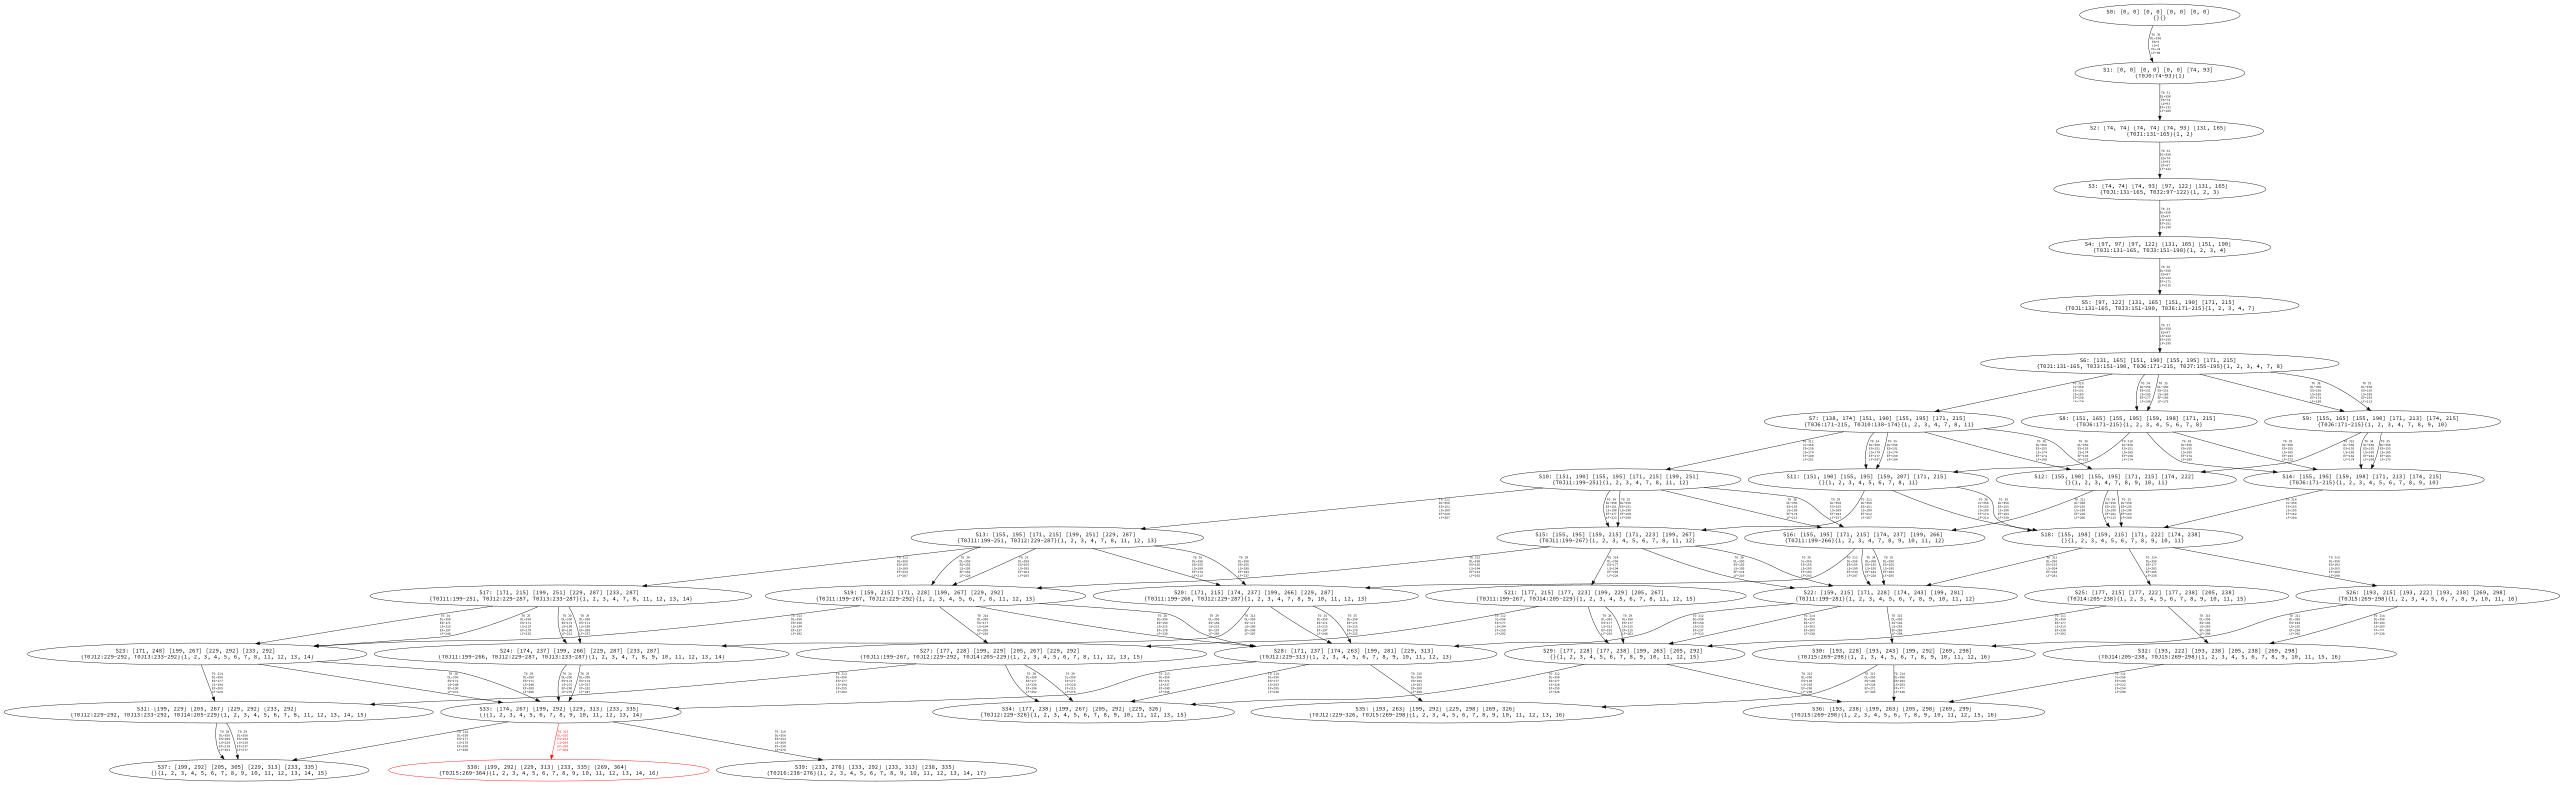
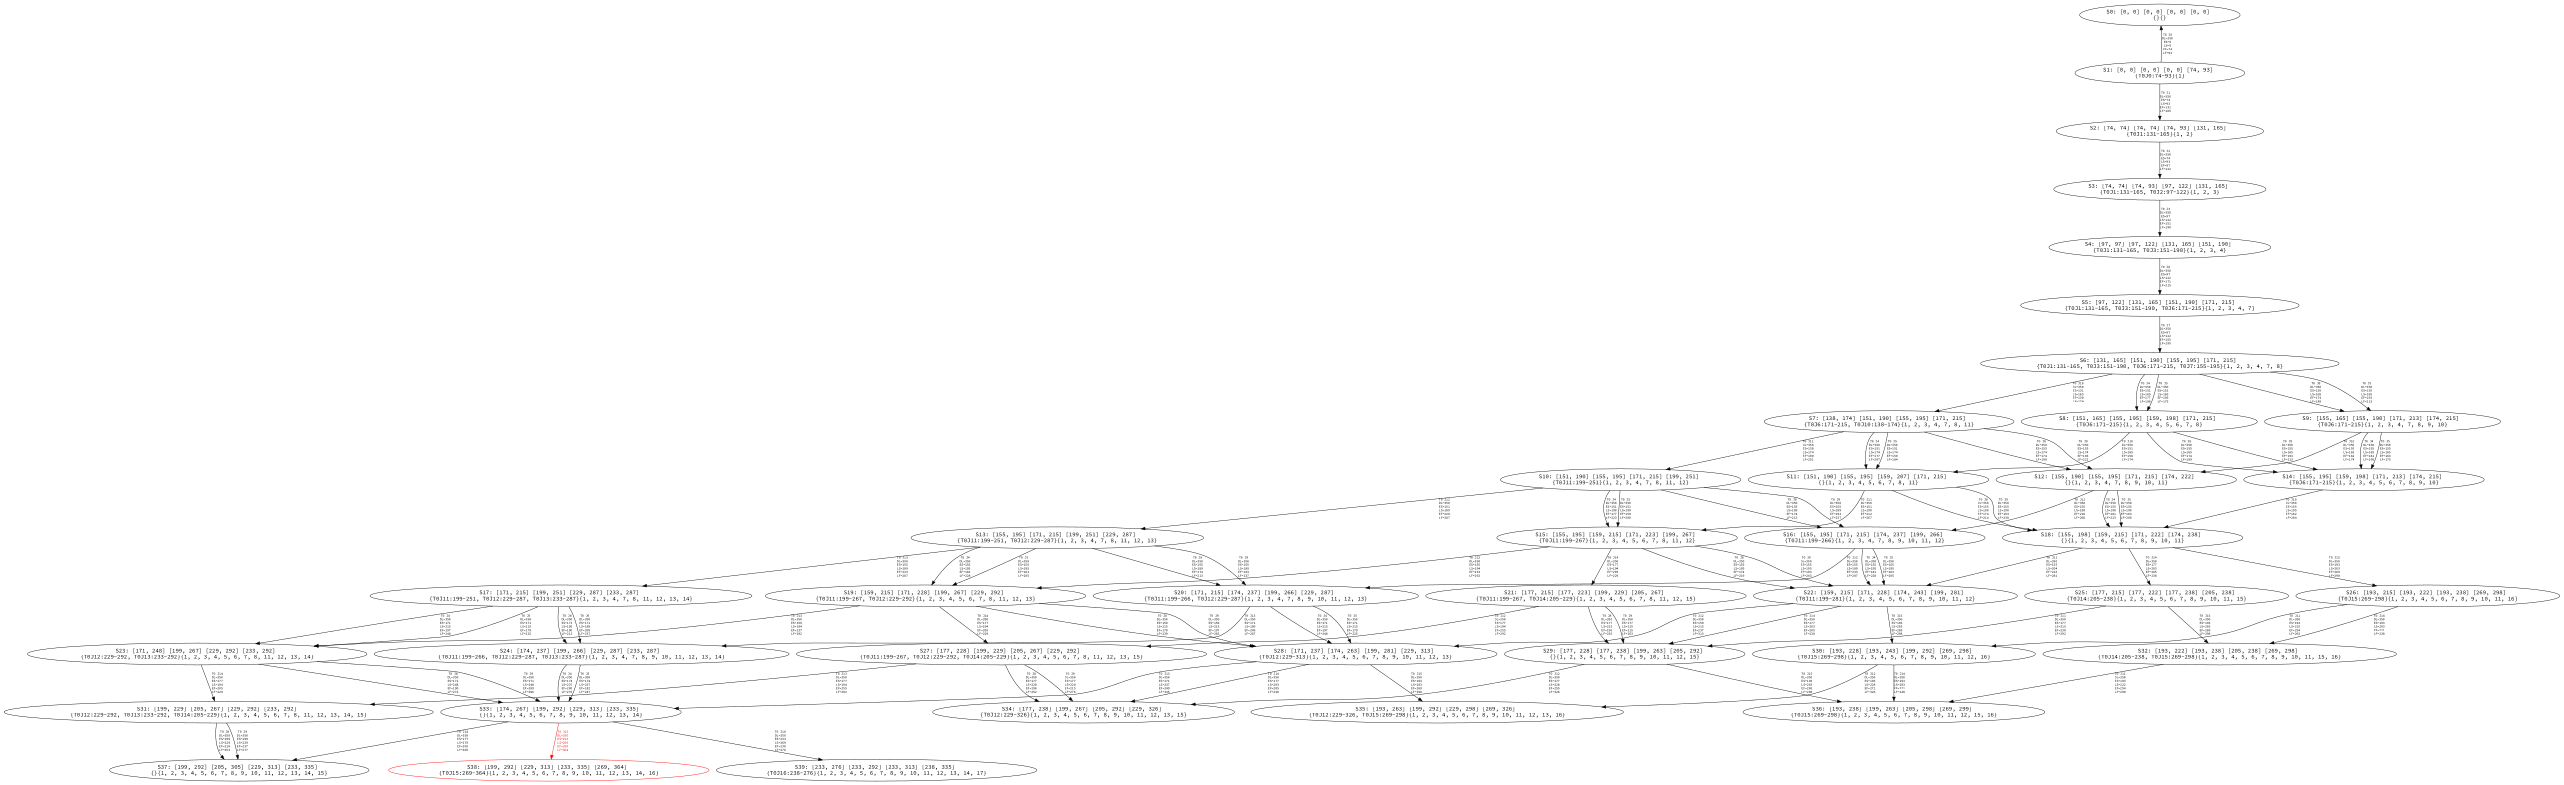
(2148, 42) -> (2162, 46)
